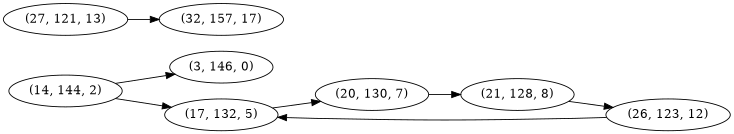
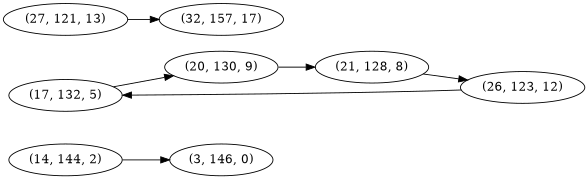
(372, 95) -> (221, 67)
(139, 102) -> none
